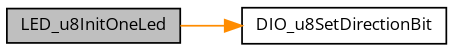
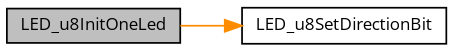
(344, 26) -> (344, 26)
